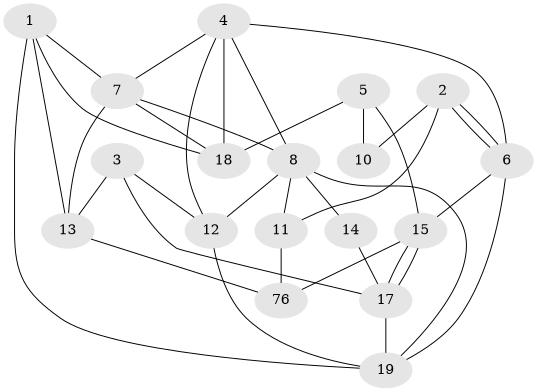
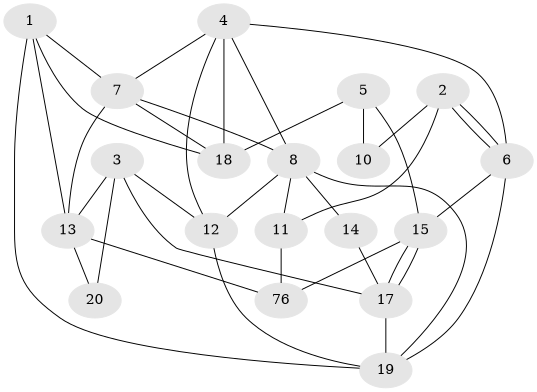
none -> (95, 301)
